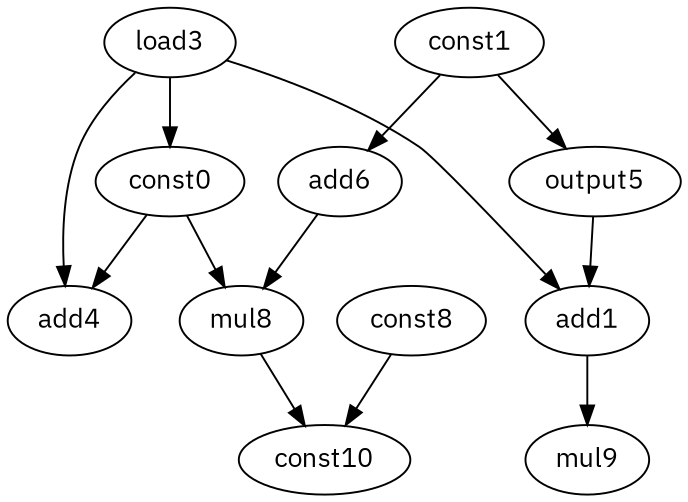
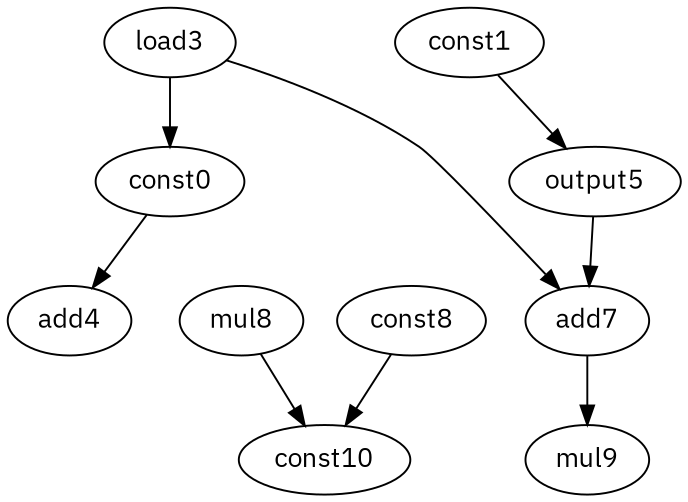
(75, 160) -> none
(340, 182) -> none
(201, 243) -> none
(587, 321) -> (587, 321)
